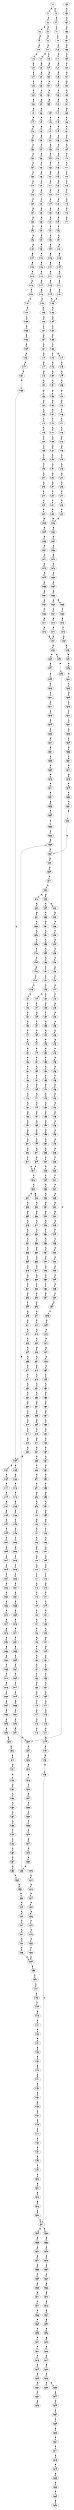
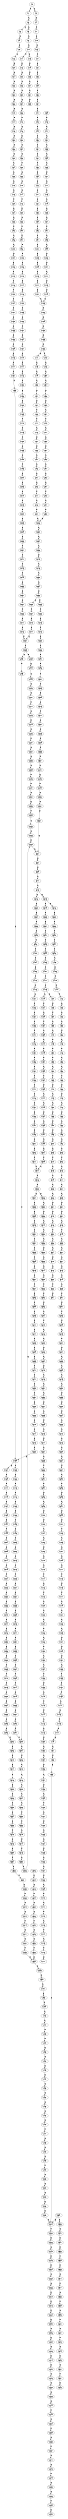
none -> (43, 1737)
(39, 2228) -> (55, 2219)
(50, 2383) -> (51, 2392)
